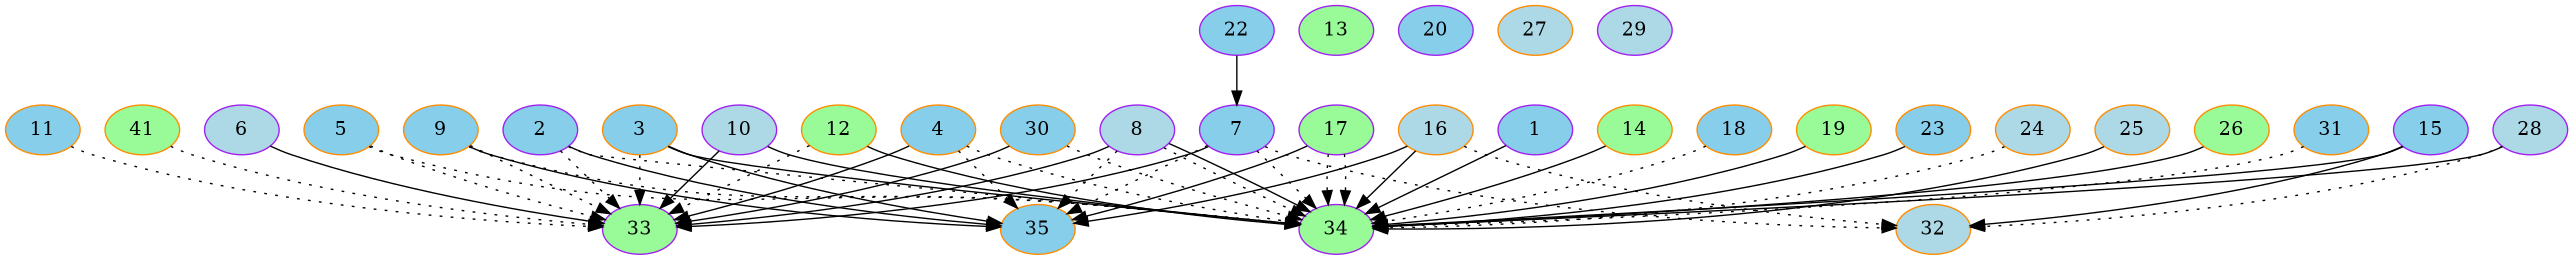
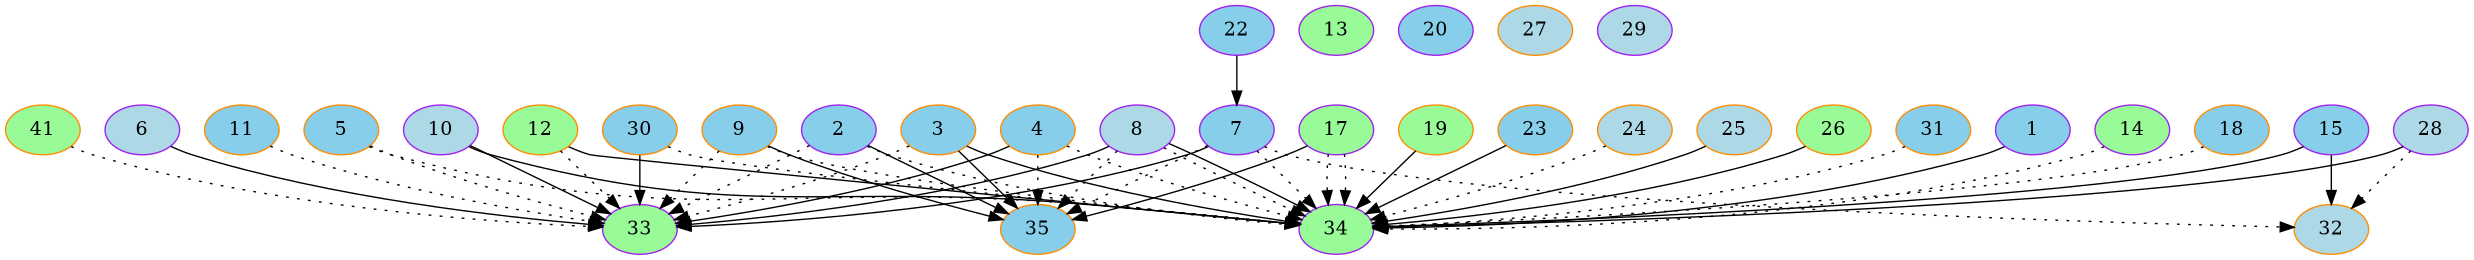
(1436, 130) -> none
(1635, 130) -> (2132, 130)
(1496, 185) -> (1749, 213)
